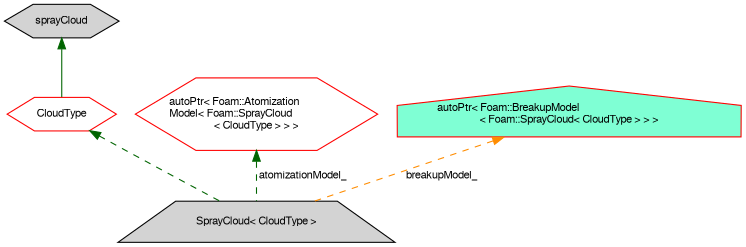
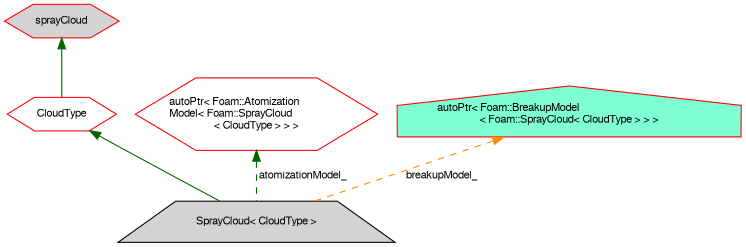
(62, 21) -> (62, 21)
(159, 169) -> (159, 169)
